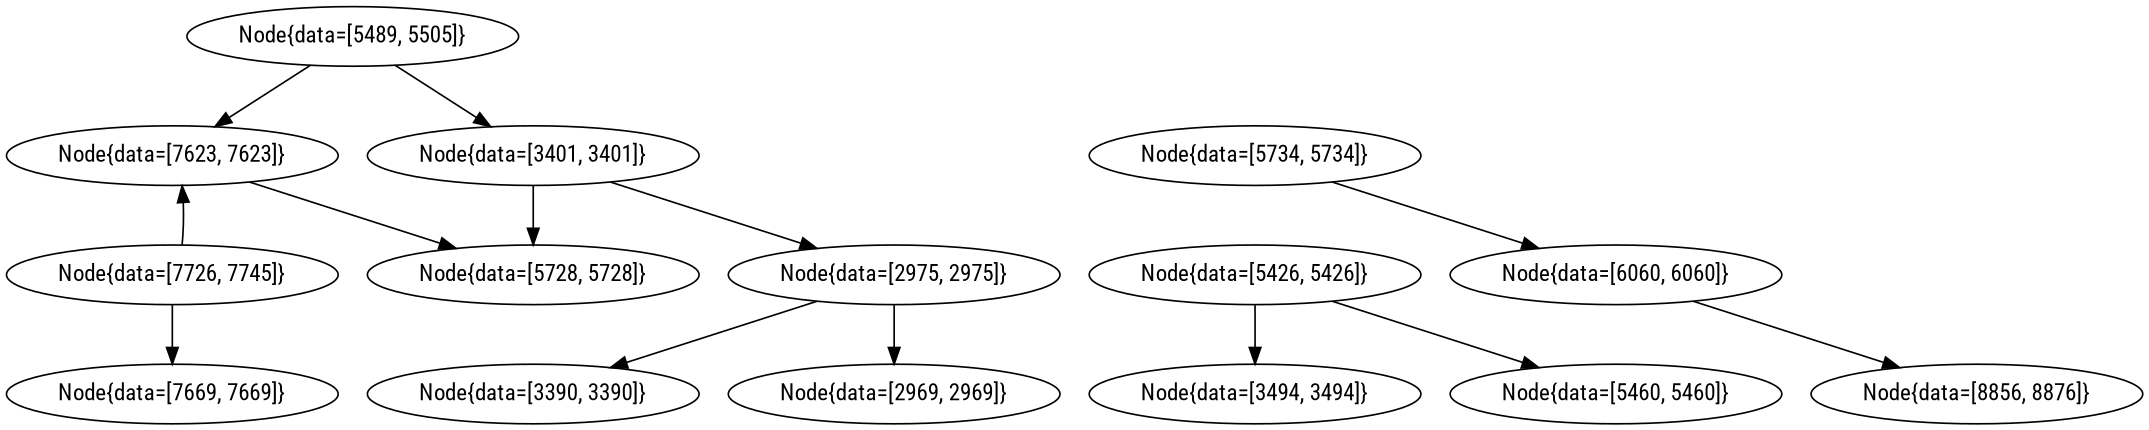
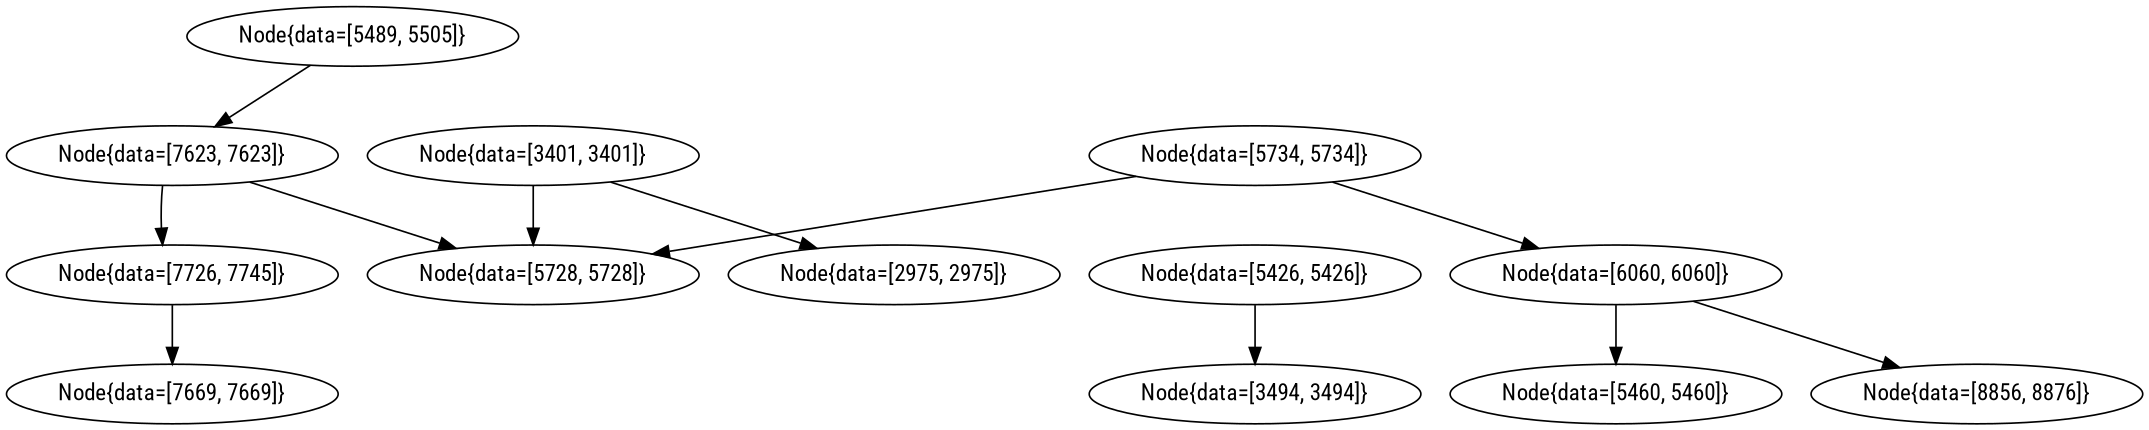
(436, 91) -> none
none -> (903, 214)
(183, 224) -> (161, 207)
(1427, 332) -> (1616, 326)
(533, 394) -> none
(894, 394) -> none
